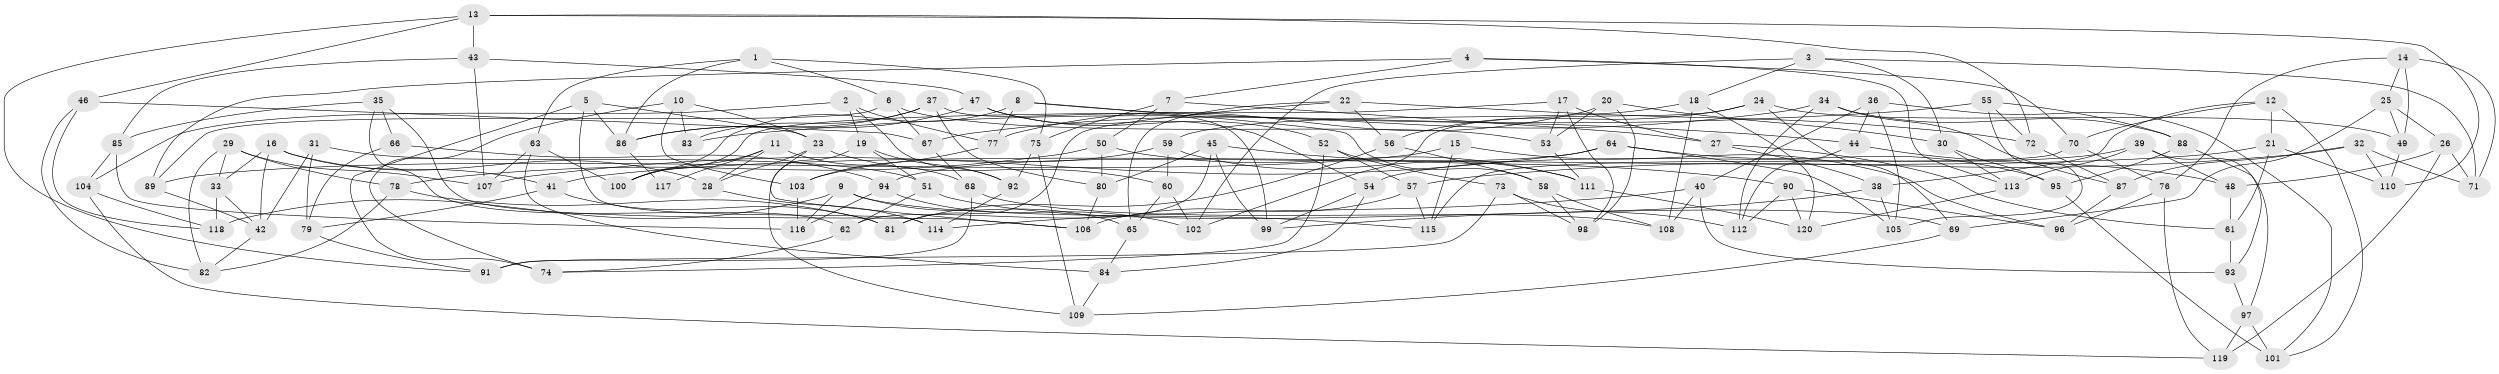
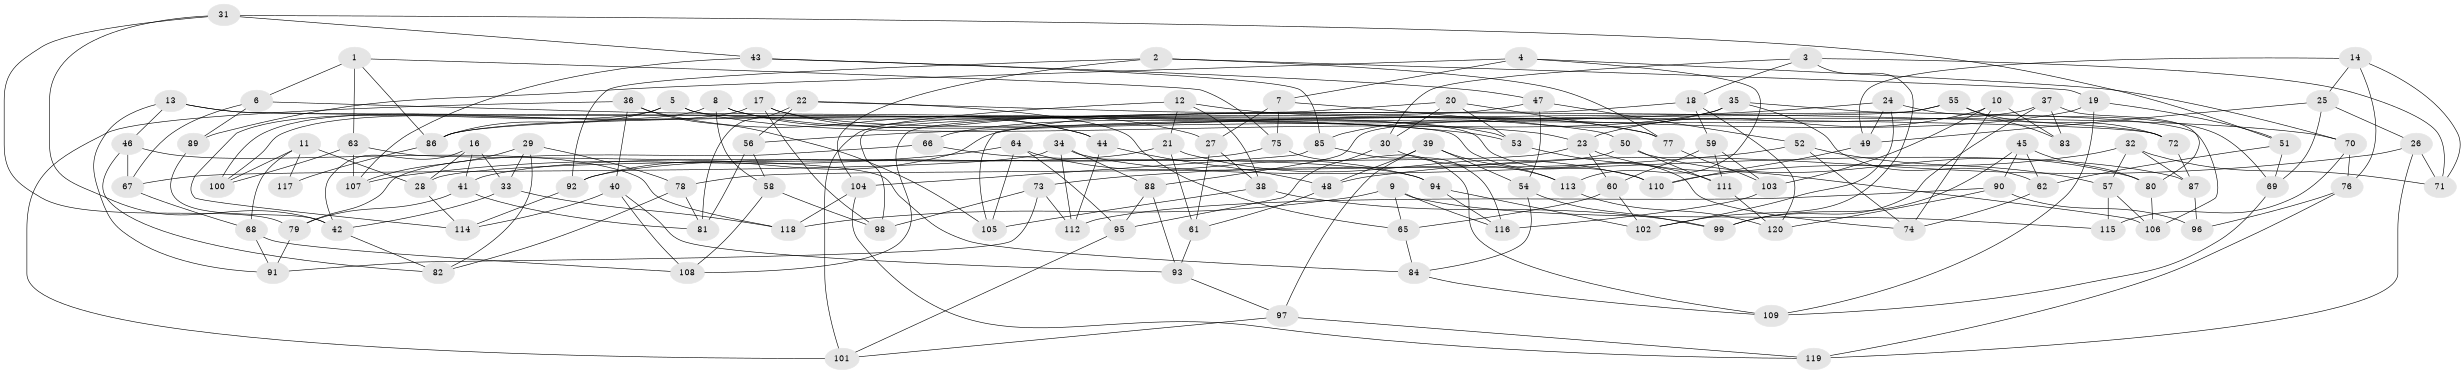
(474, 36) -> (490, 36)
(1455, 144) -> none
